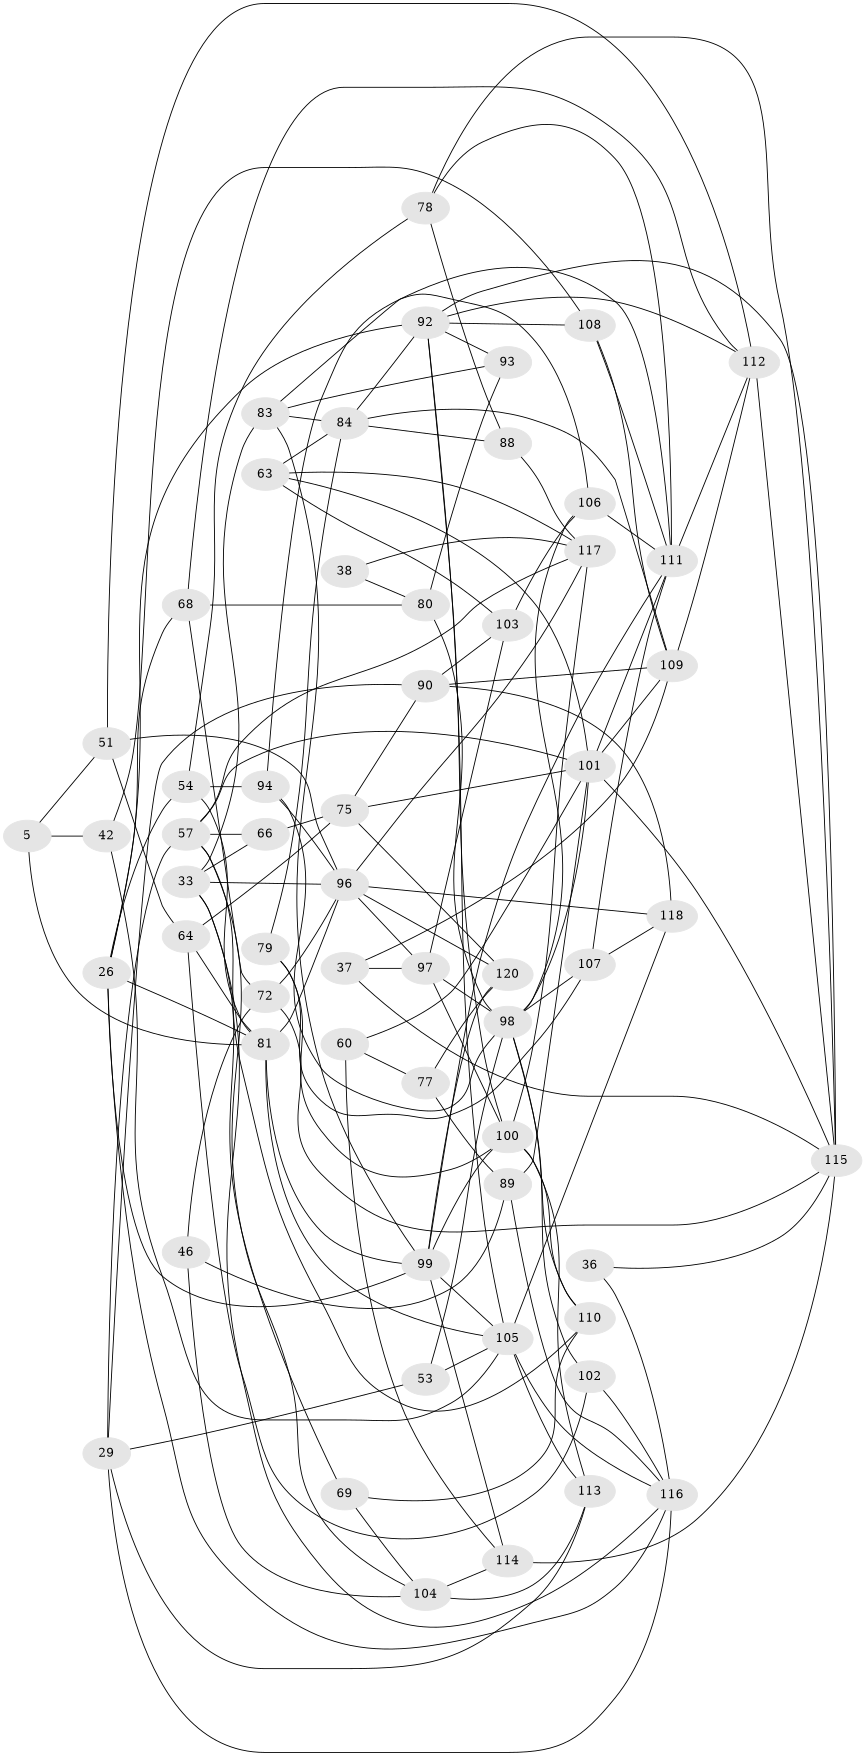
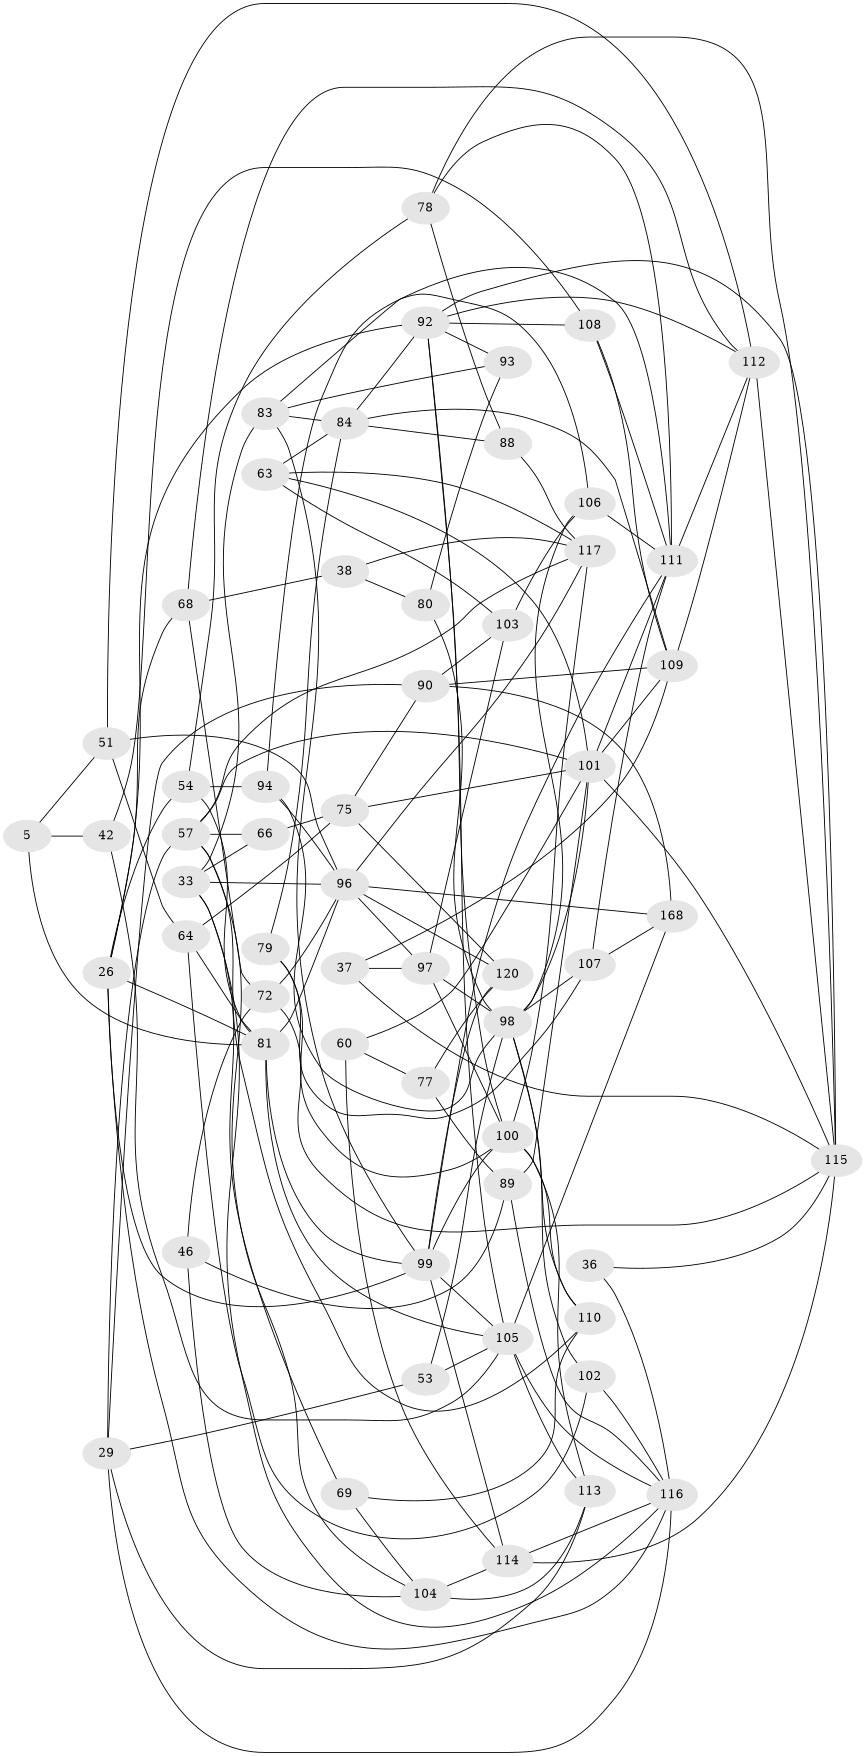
(306, 605) -> (266, 588)
(672, 916) -> (672, 916)
none -> (590, 1528)
